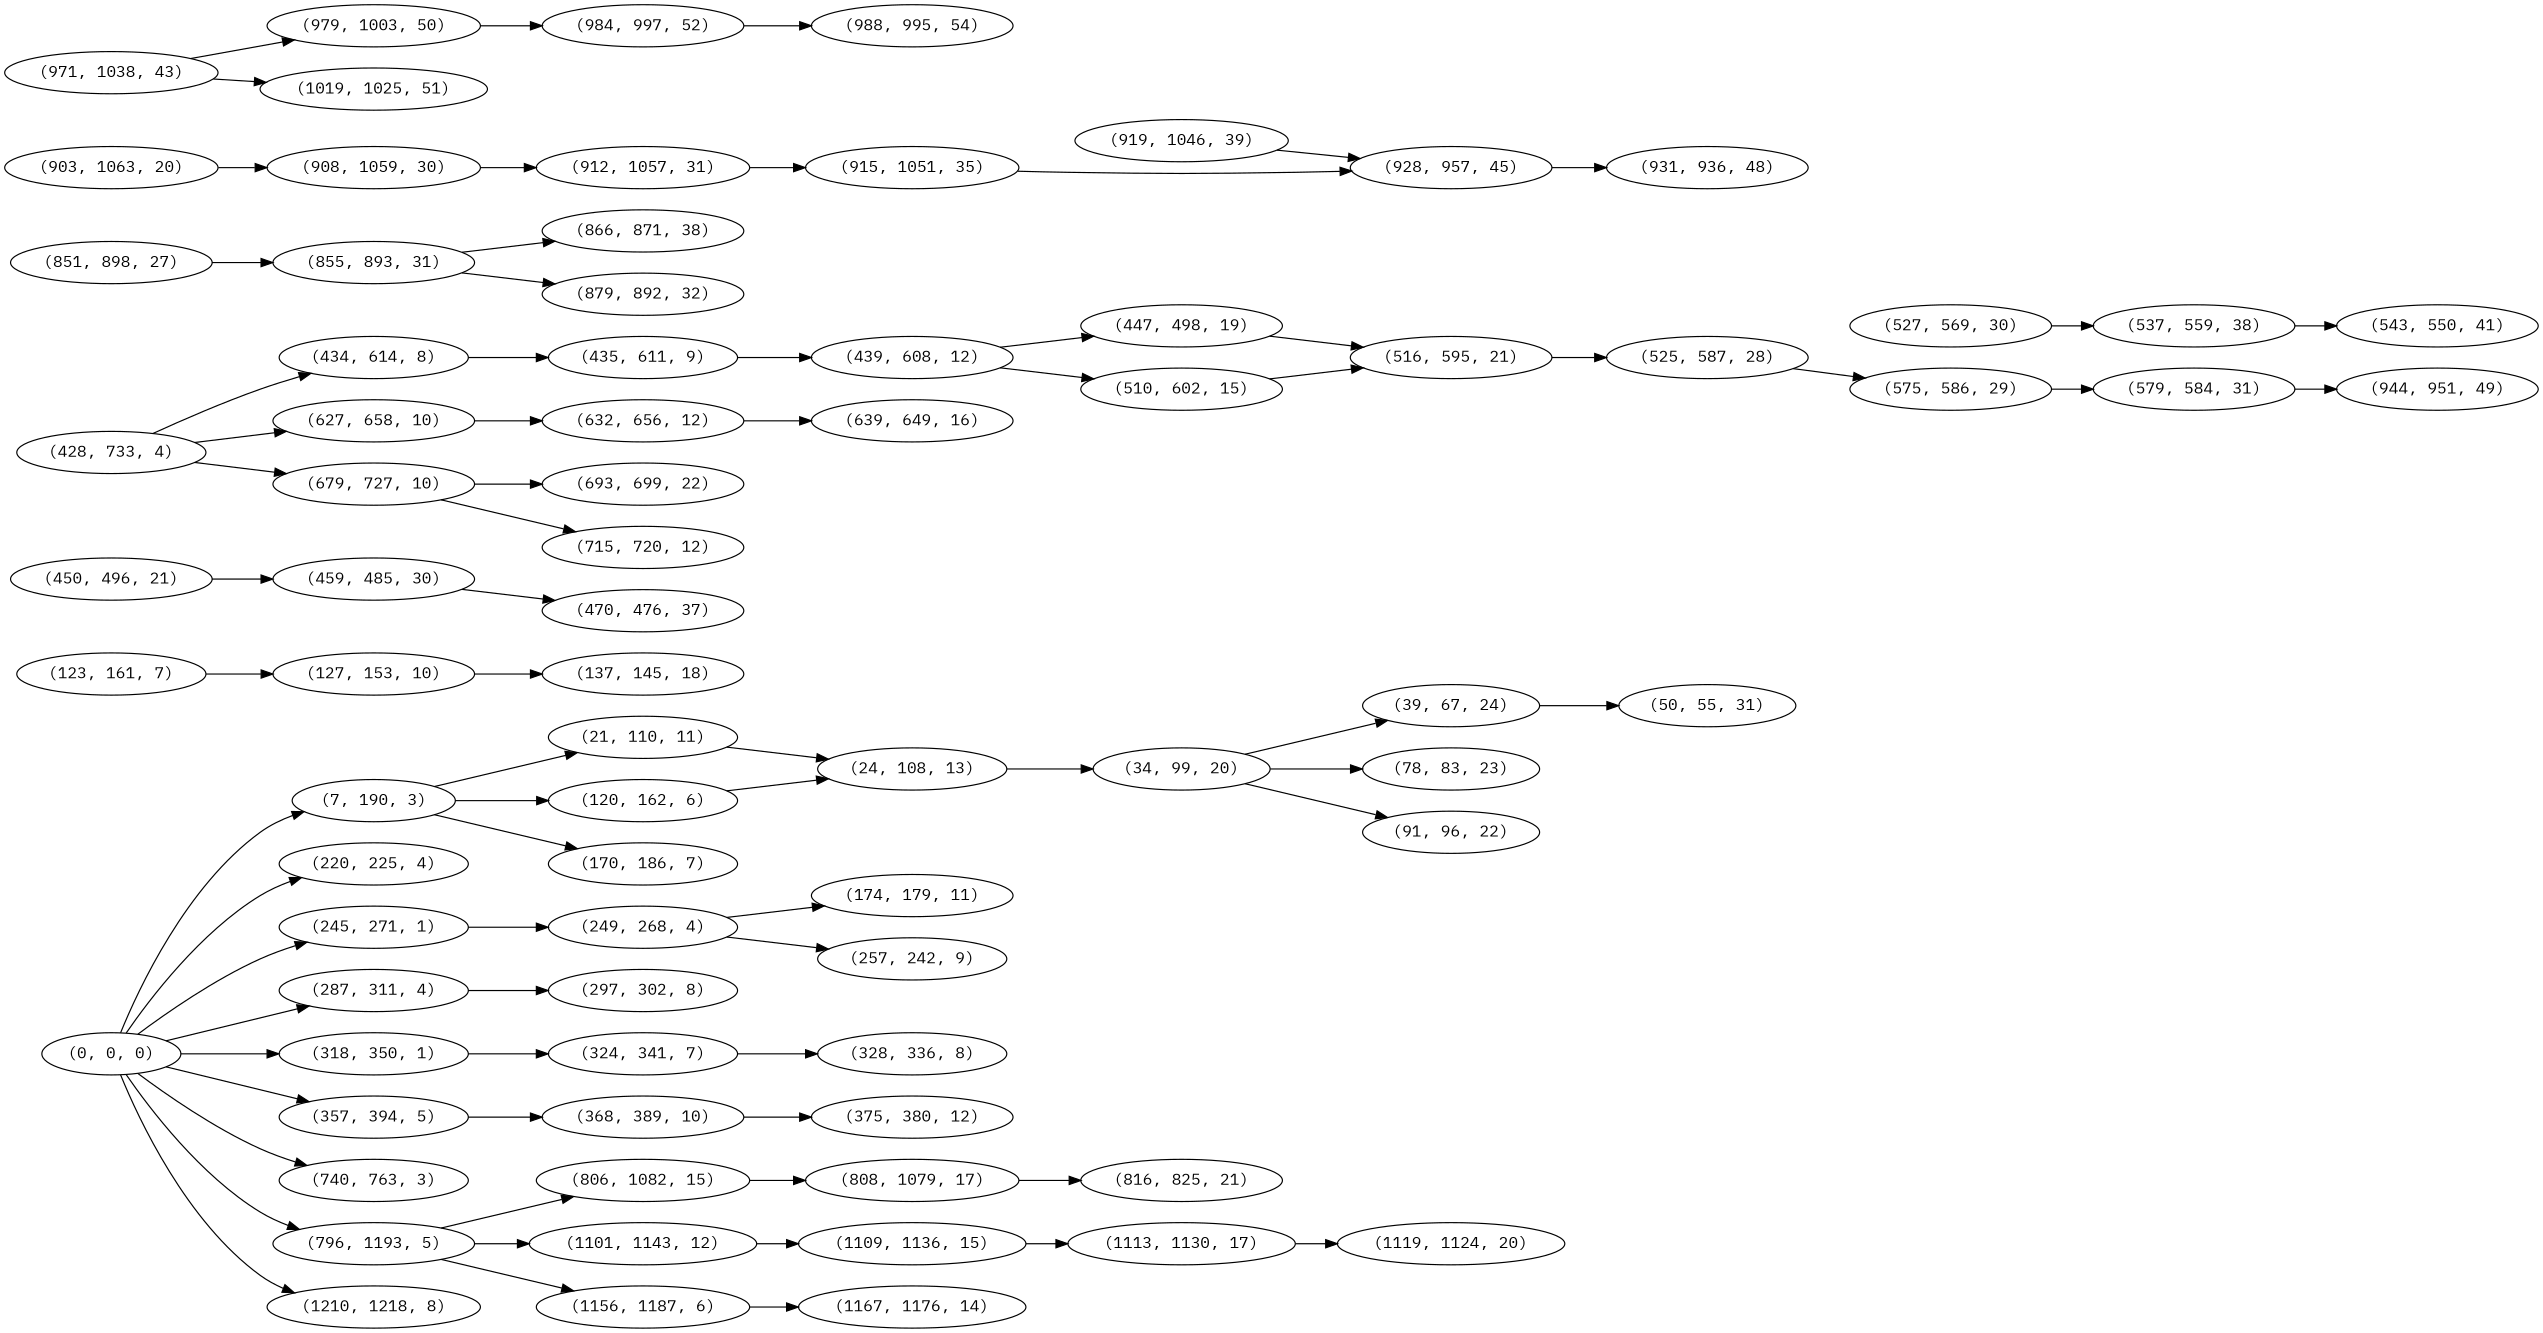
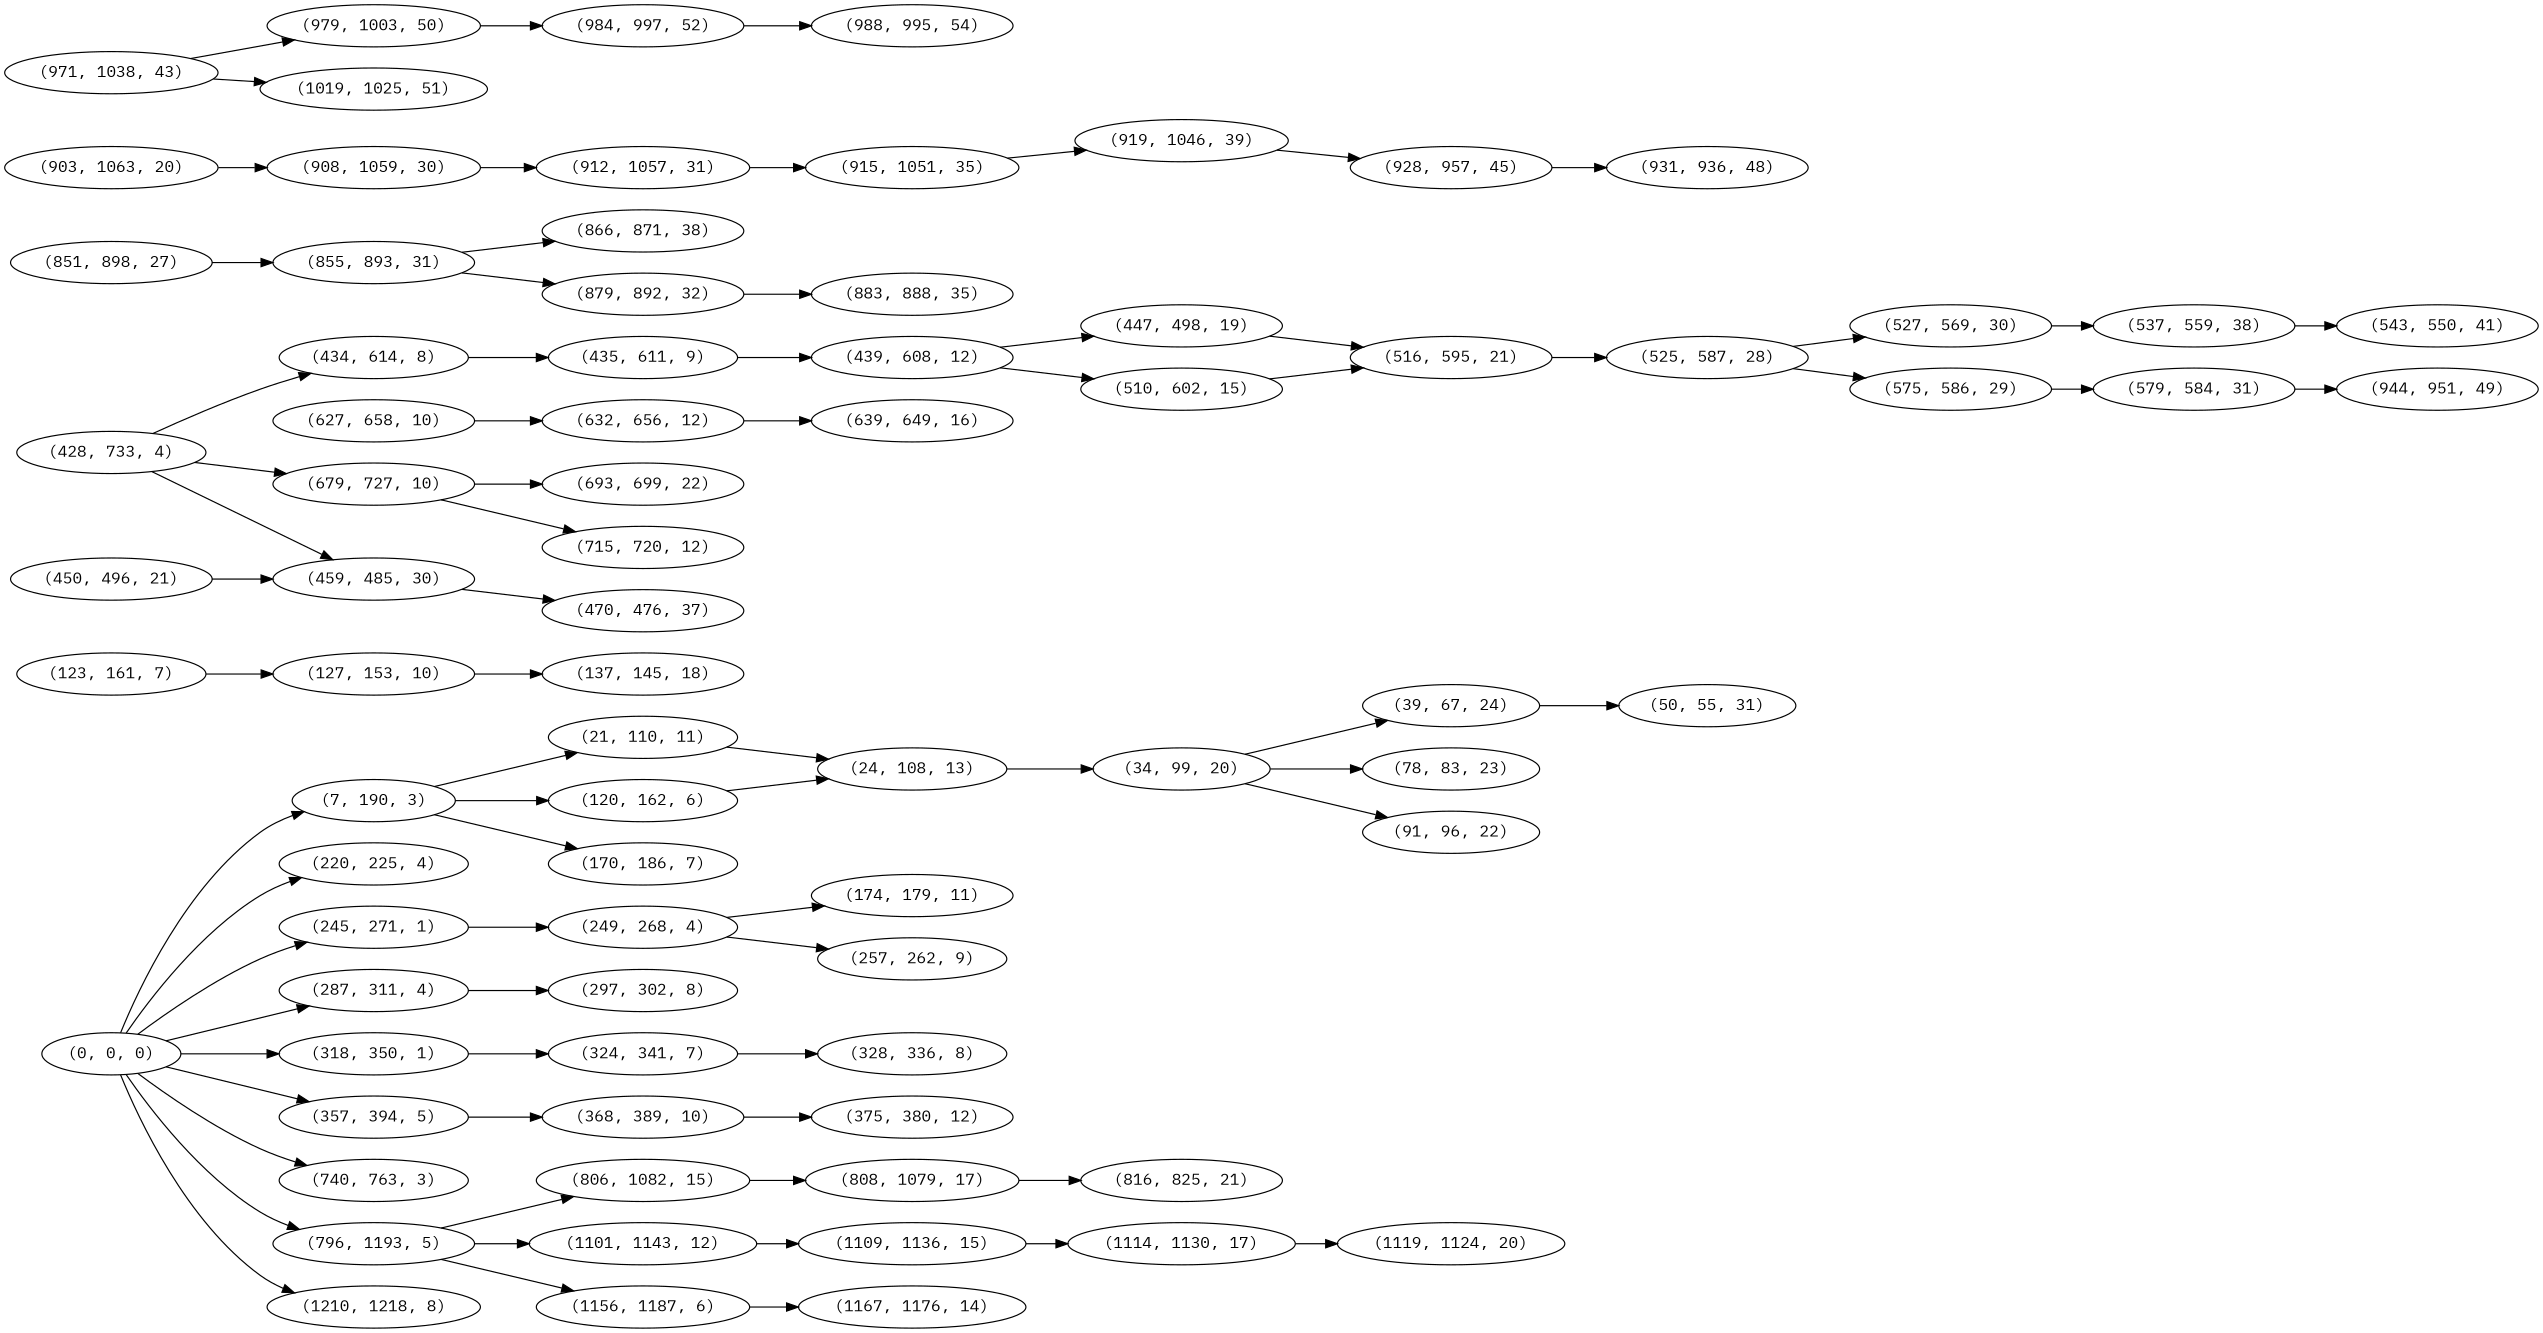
(1179, 173) -> (1041, 155)
none -> (912, 294)
none -> (1823, 342)
(235, 438) -> (237, 513)
(912, 959) -> (912, 959)
(1182, 1244) -> (1182, 1244)
